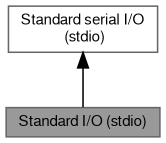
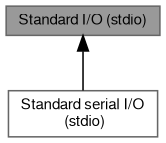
(83, 88) -> (83, 71)
